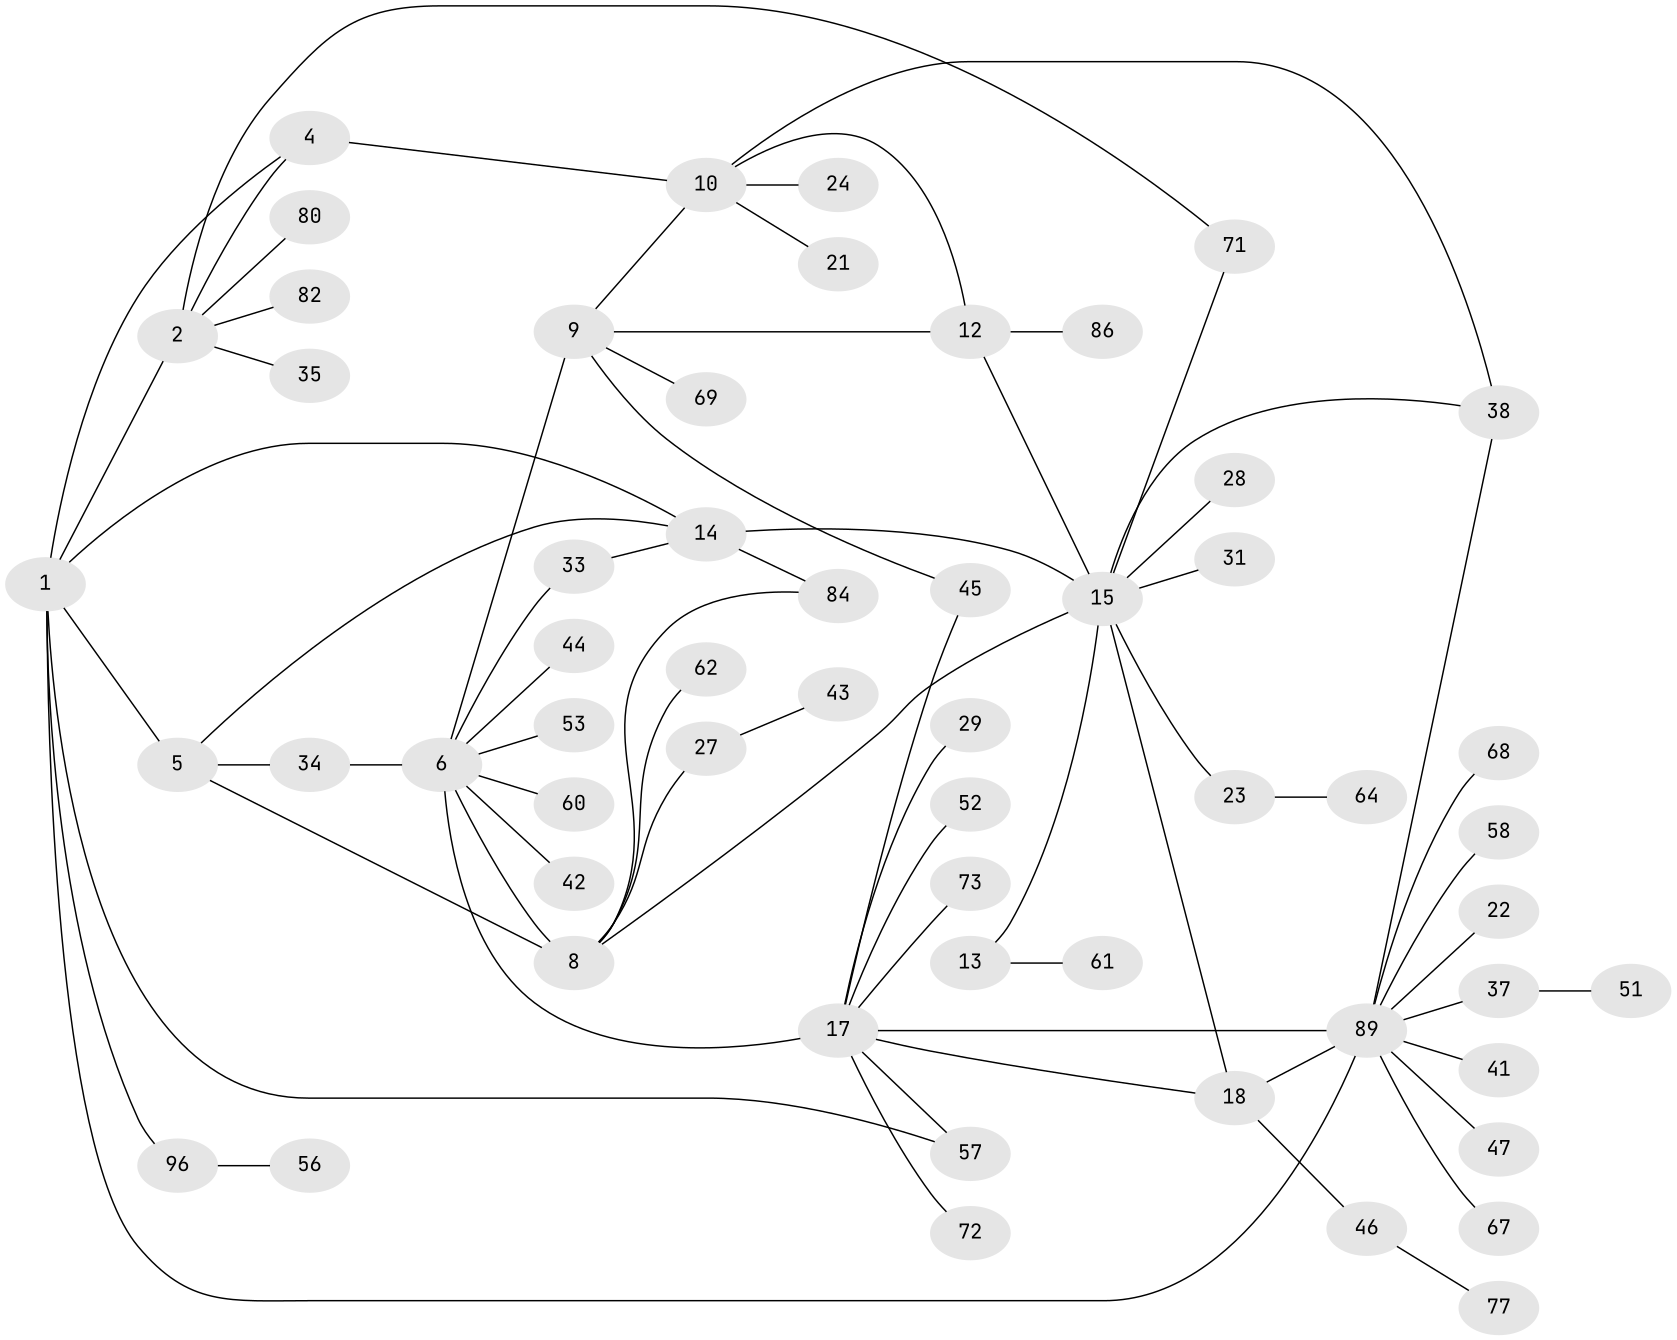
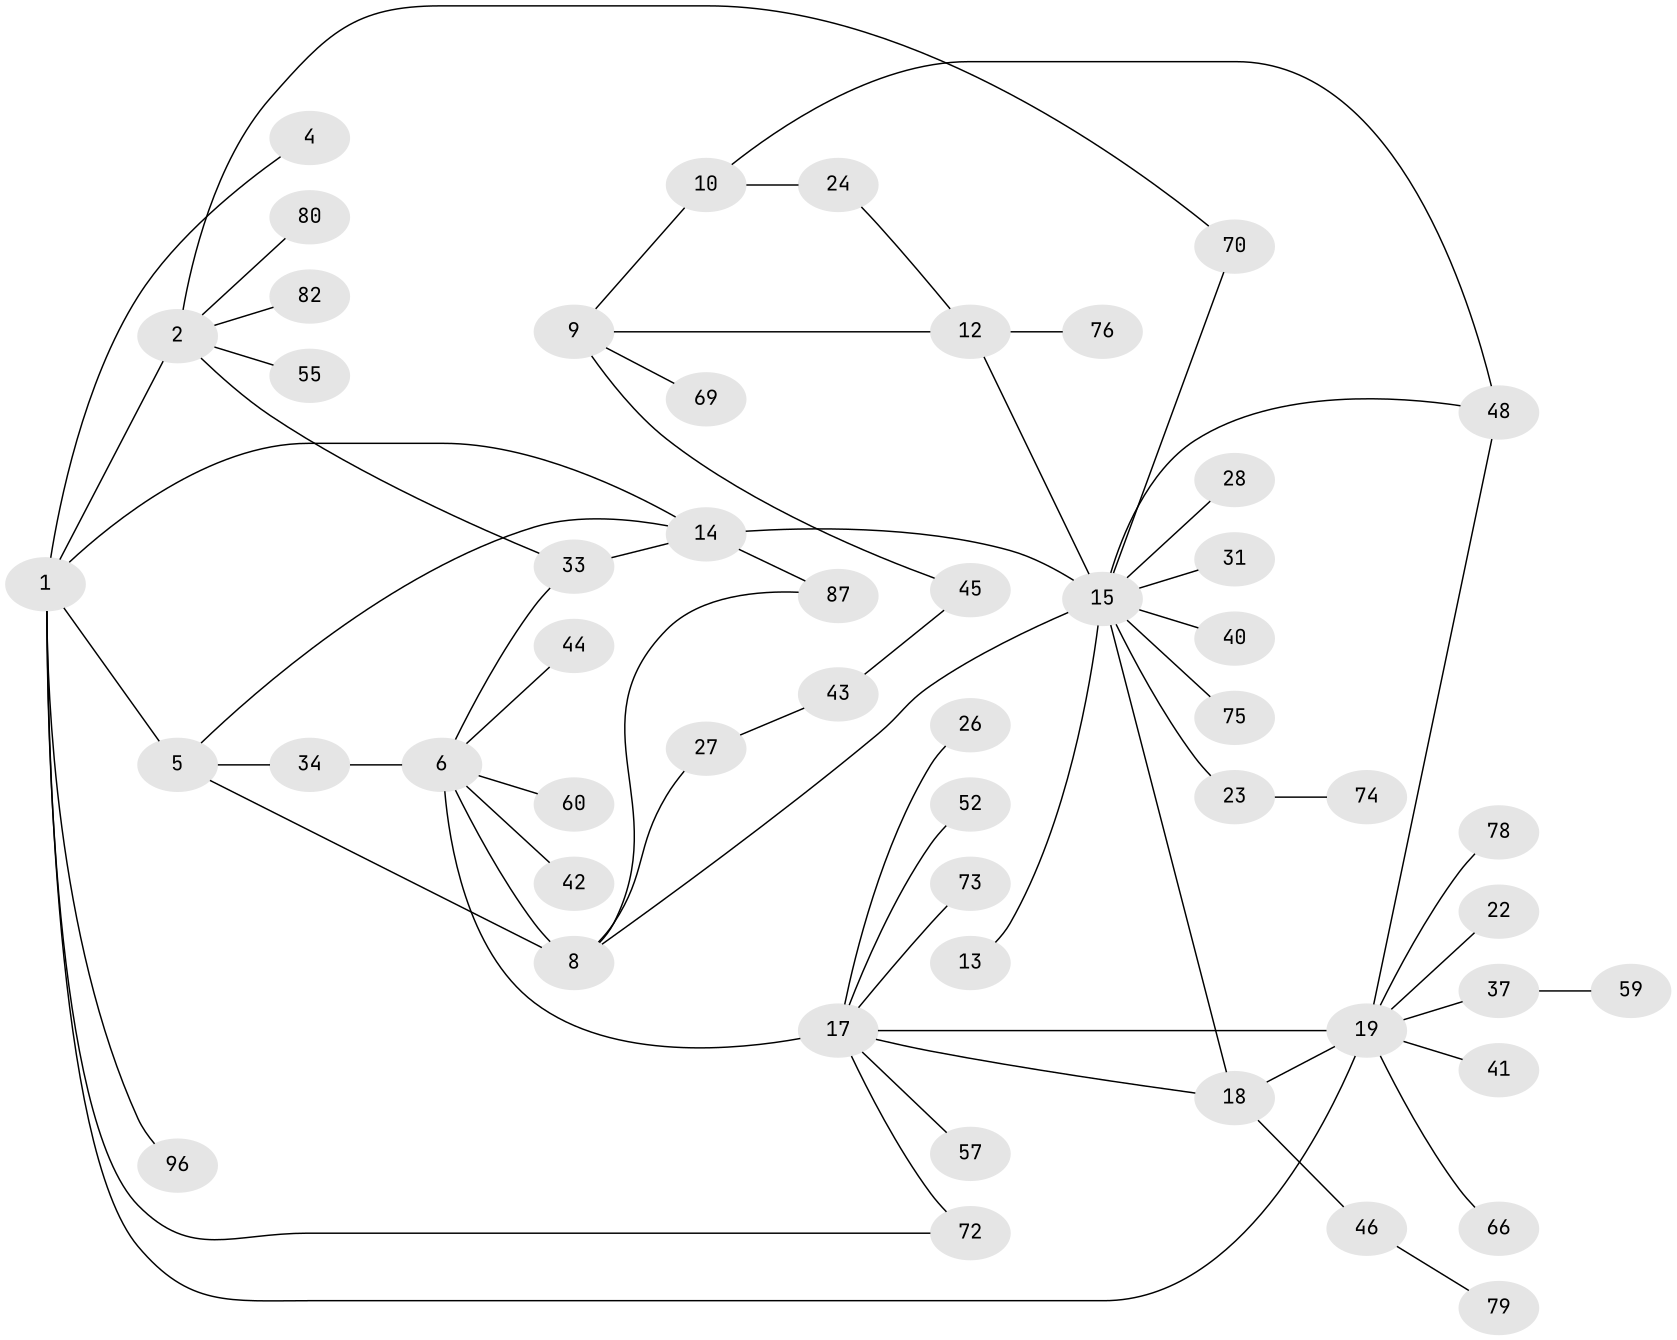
(892, 156) -> (907, 257)
(508, 161) -> none
(234, 232) -> (362, 470)
(1235, 247) -> (1235, 247)
(838, 264) -> none
(1103, 332) -> (1103, 332)
(310, 376) -> (310, 376)
(1499, 413) -> (1499, 413)
(508, 549) -> none
(838, 596) -> (838, 596)
none -> (1235, 639)
(706, 669) -> none
none -> (1235, 718)
(574, 725) -> none
(970, 725) -> (970, 725)
(1499, 753) -> none
(1367, 797) -> (1367, 797)
(894, 808) -> (904, 642)
(1499, 832) -> (1499, 832)
(1103, 963) -> none
(1631, 991) -> (1631, 991)
(1367, 1031) -> (1367, 1031)
(323, 1098) -> (225, 1239)
(1499, 1149) -> none
(310, 1166) -> none
(1499, 1229) -> (1499, 1229)
(1499, 1308) -> (1499, 1308)
